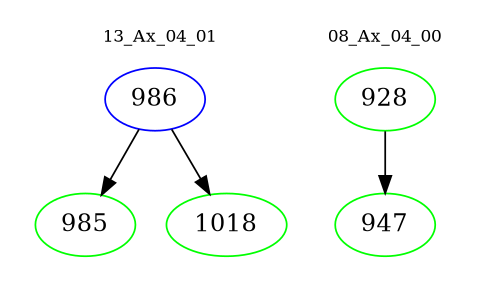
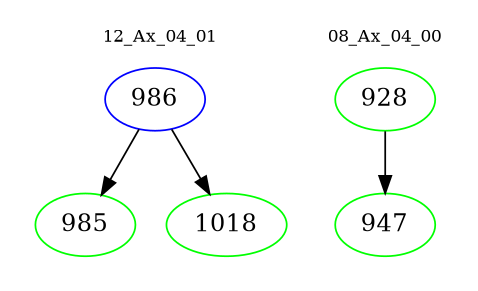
(160, 37) -> (160, 37)
